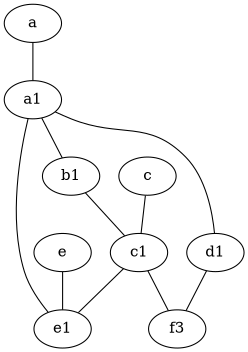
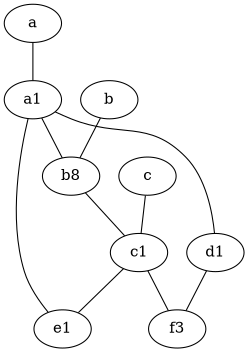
none -> (109, 100)
(71, 176) -> (71, 176)
(63, 253) -> none
